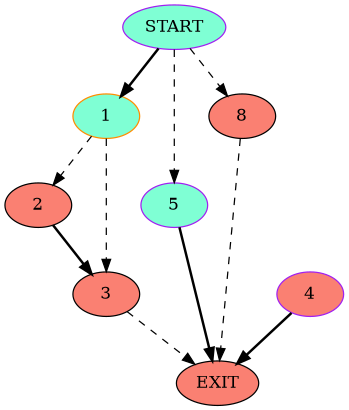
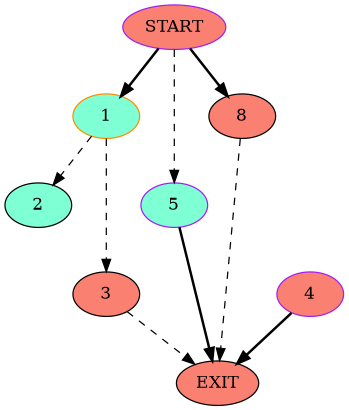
(174, 27) -> (174, 27)
(205, 67) -> (205, 67)
(38, 205) -> (38, 205)
(68, 245) -> none
